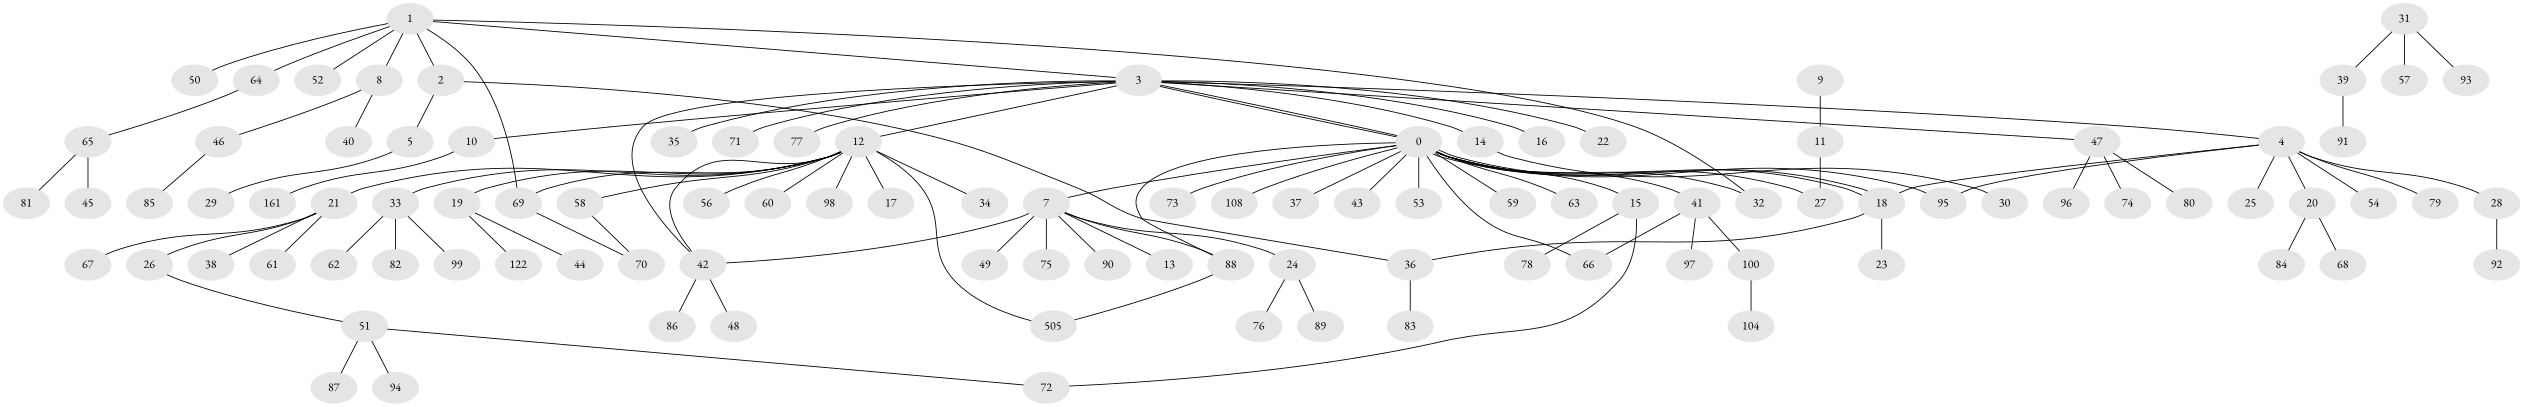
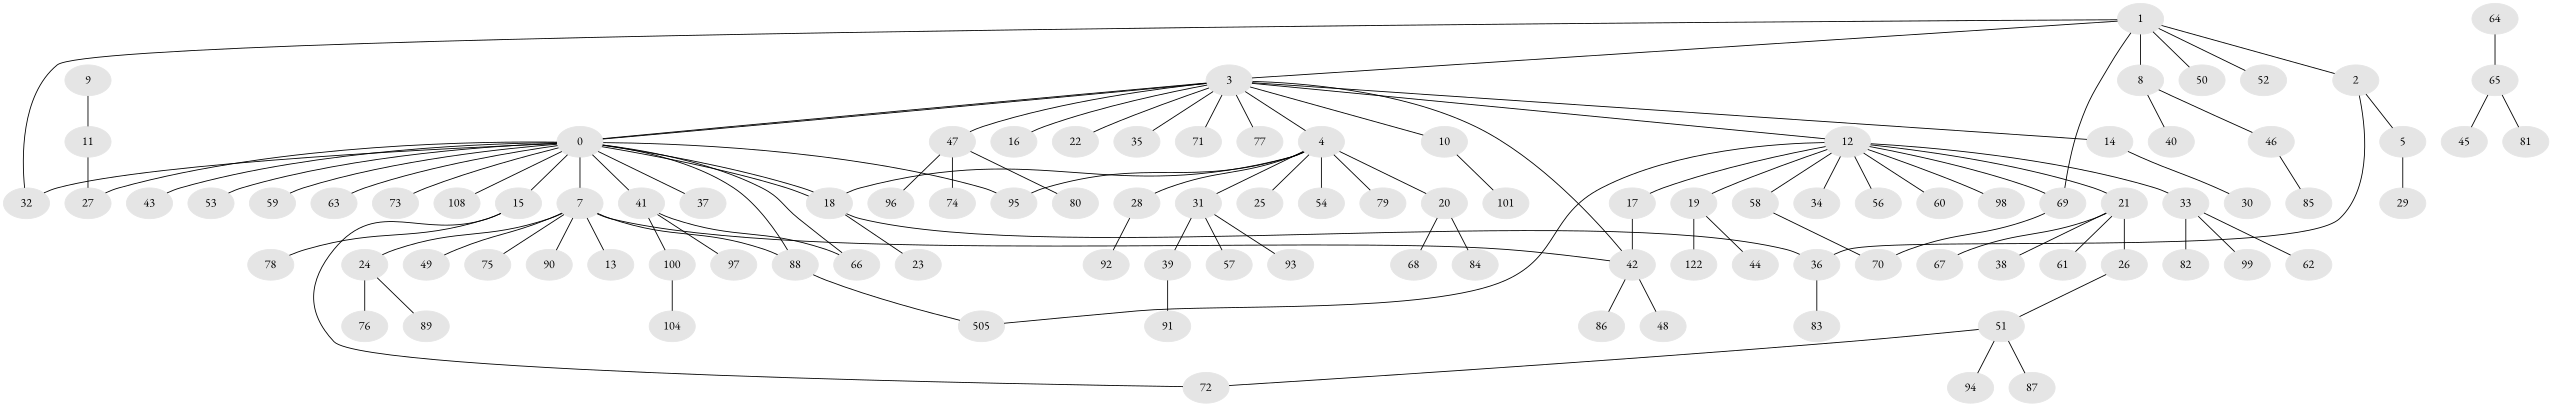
(332, 47) -> none
(720, 162) -> (1632, 239)
none -> (1260, 173)
(272, 203) -> (1506, 203)
